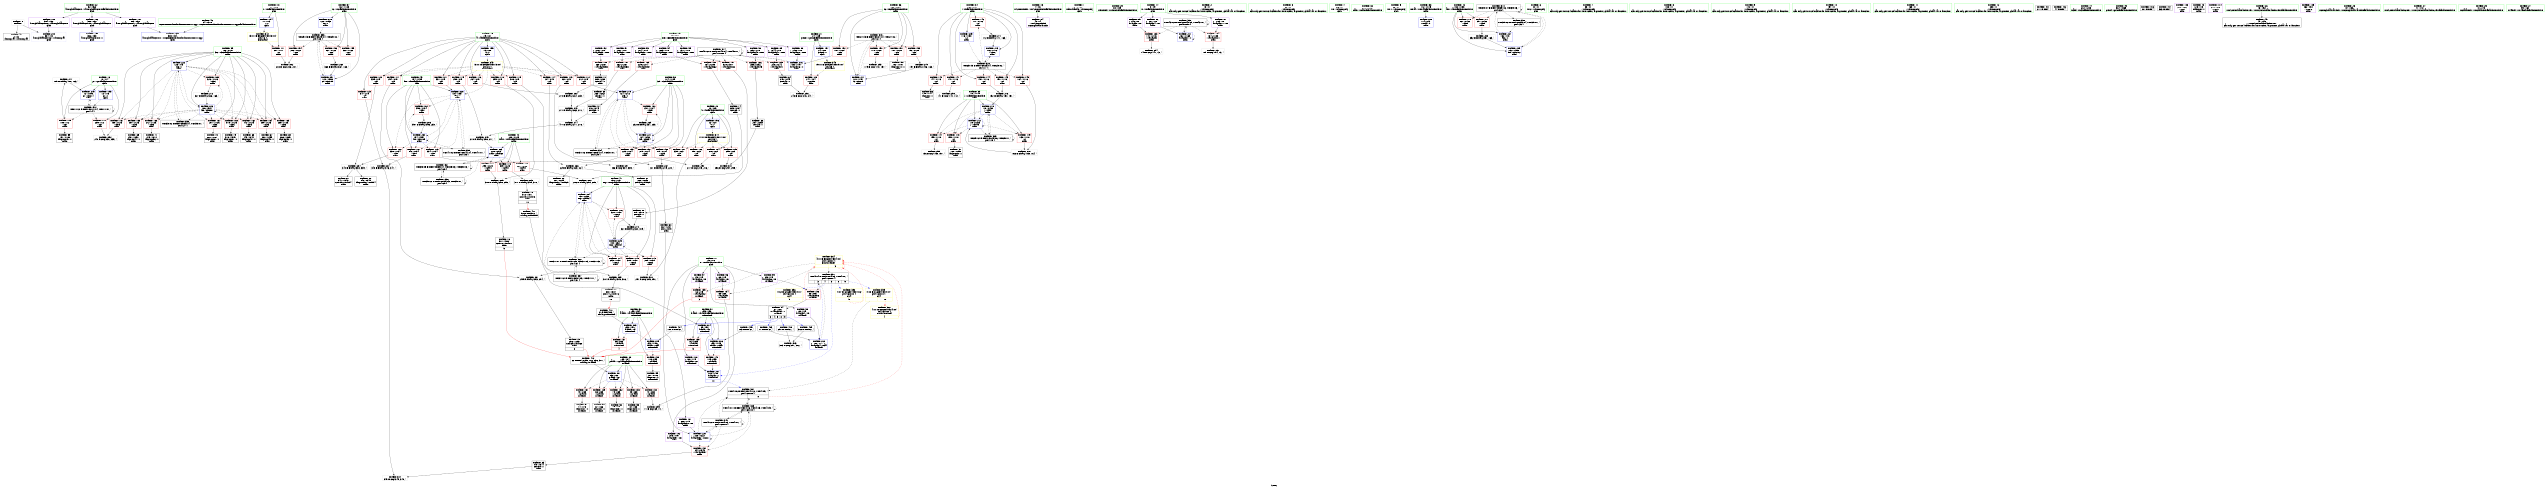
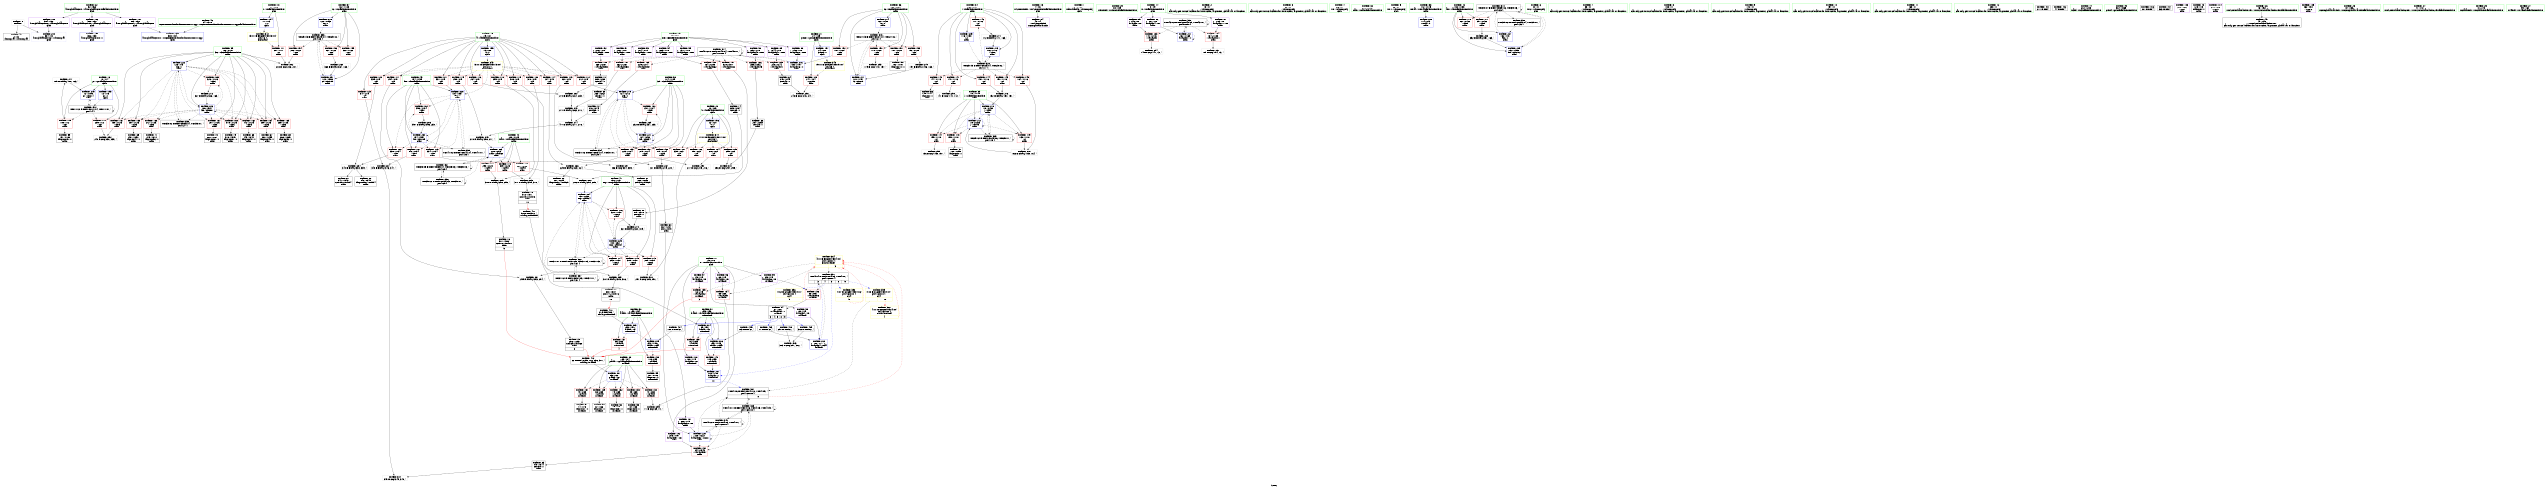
none -> (883, 23)
(162, 66) -> (260, 58)
none -> (532, 80)
(417, 83) -> (417, 83)
